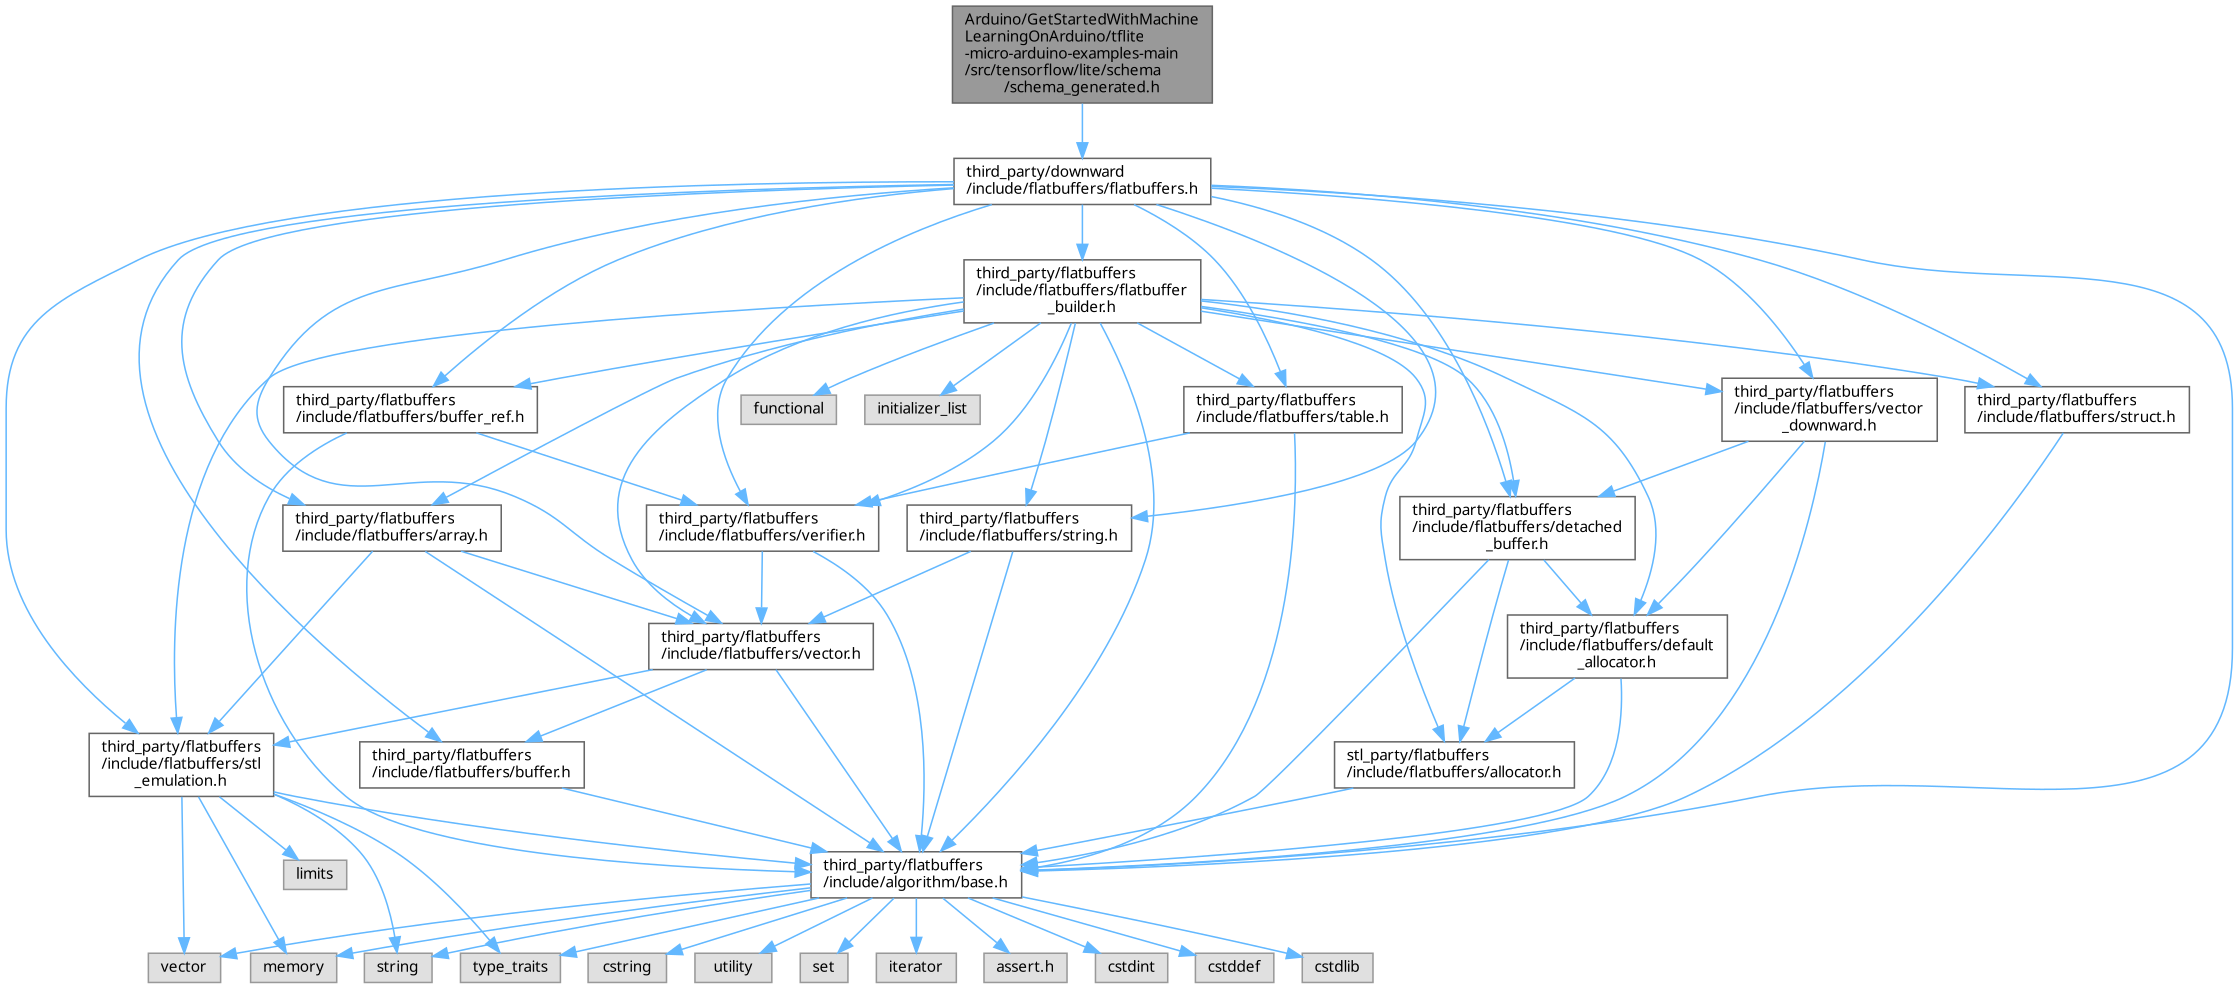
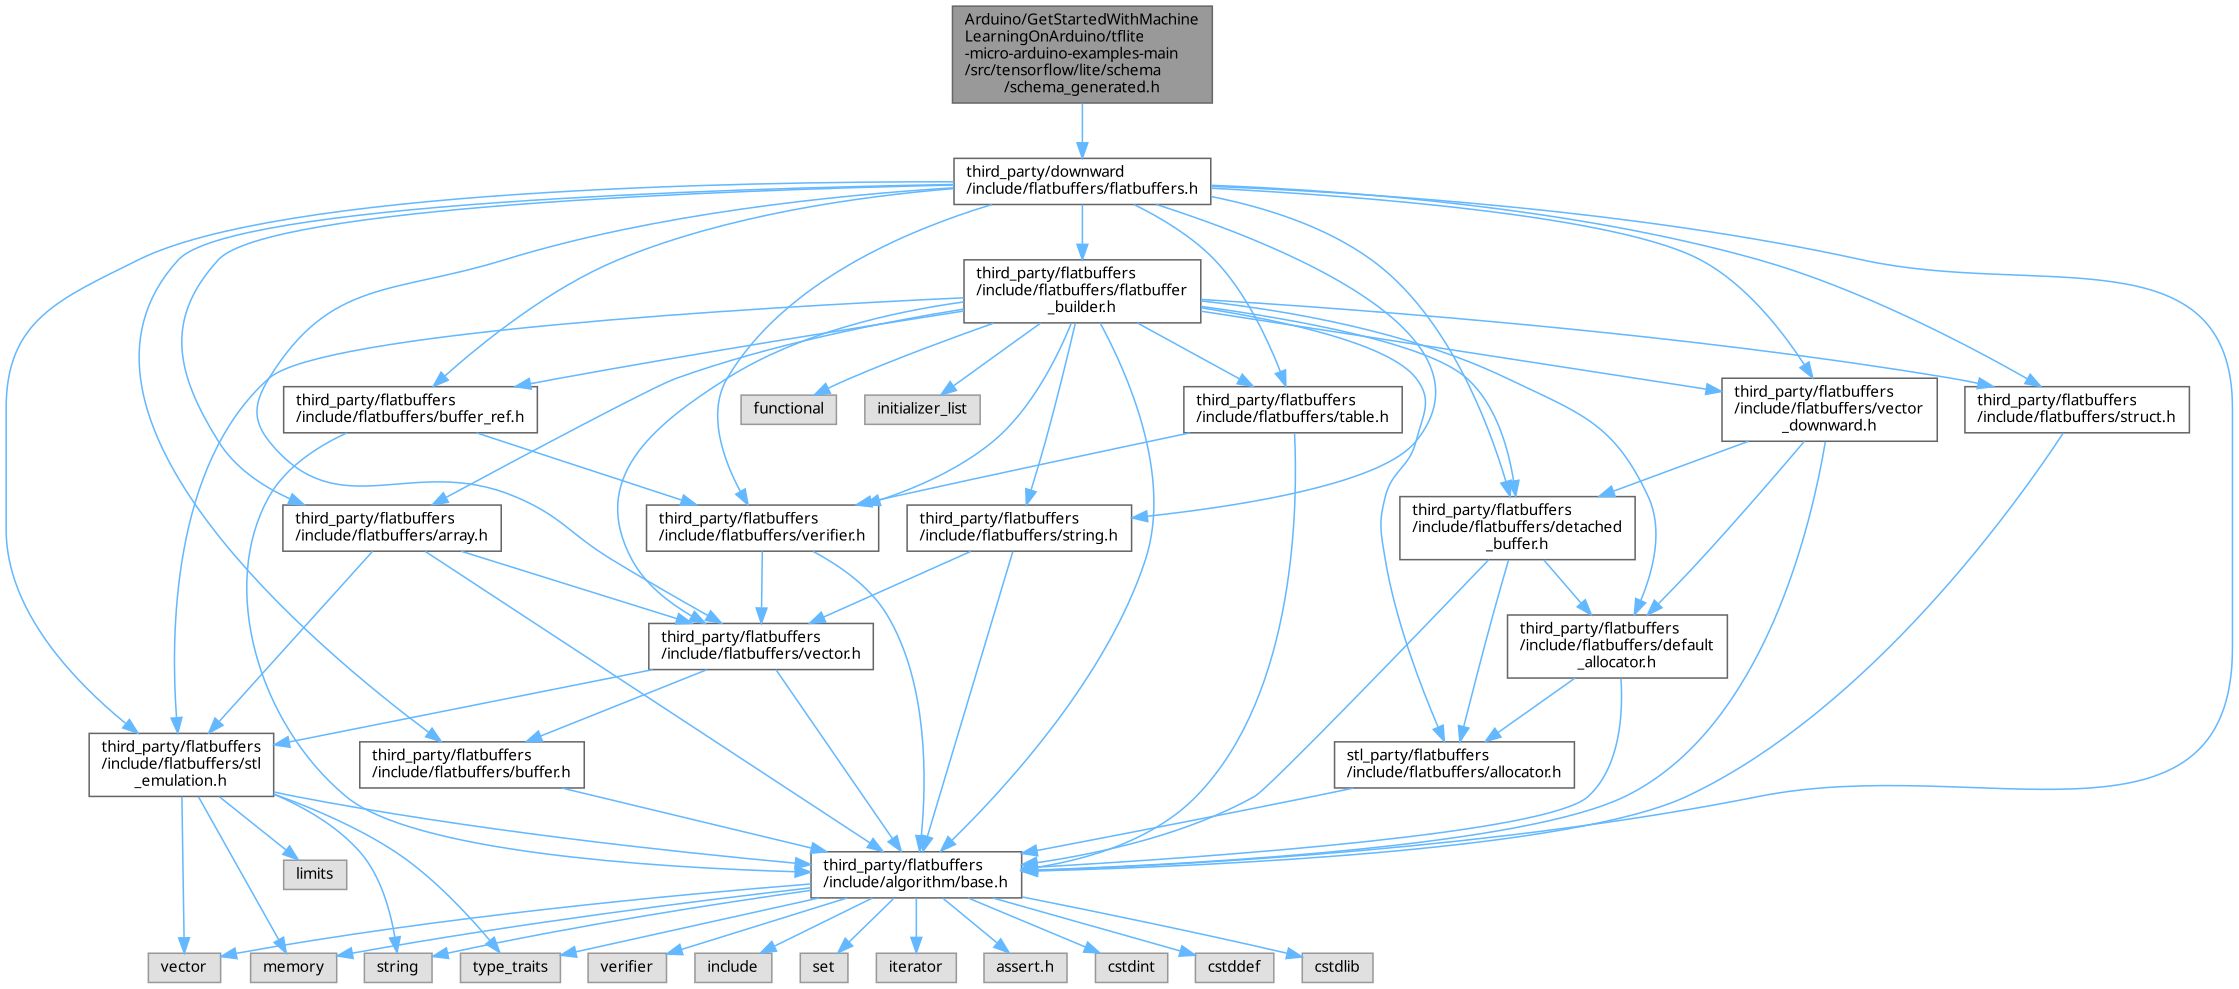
(627, 968) -> (627, 968)
(733, 968) -> (733, 968)
